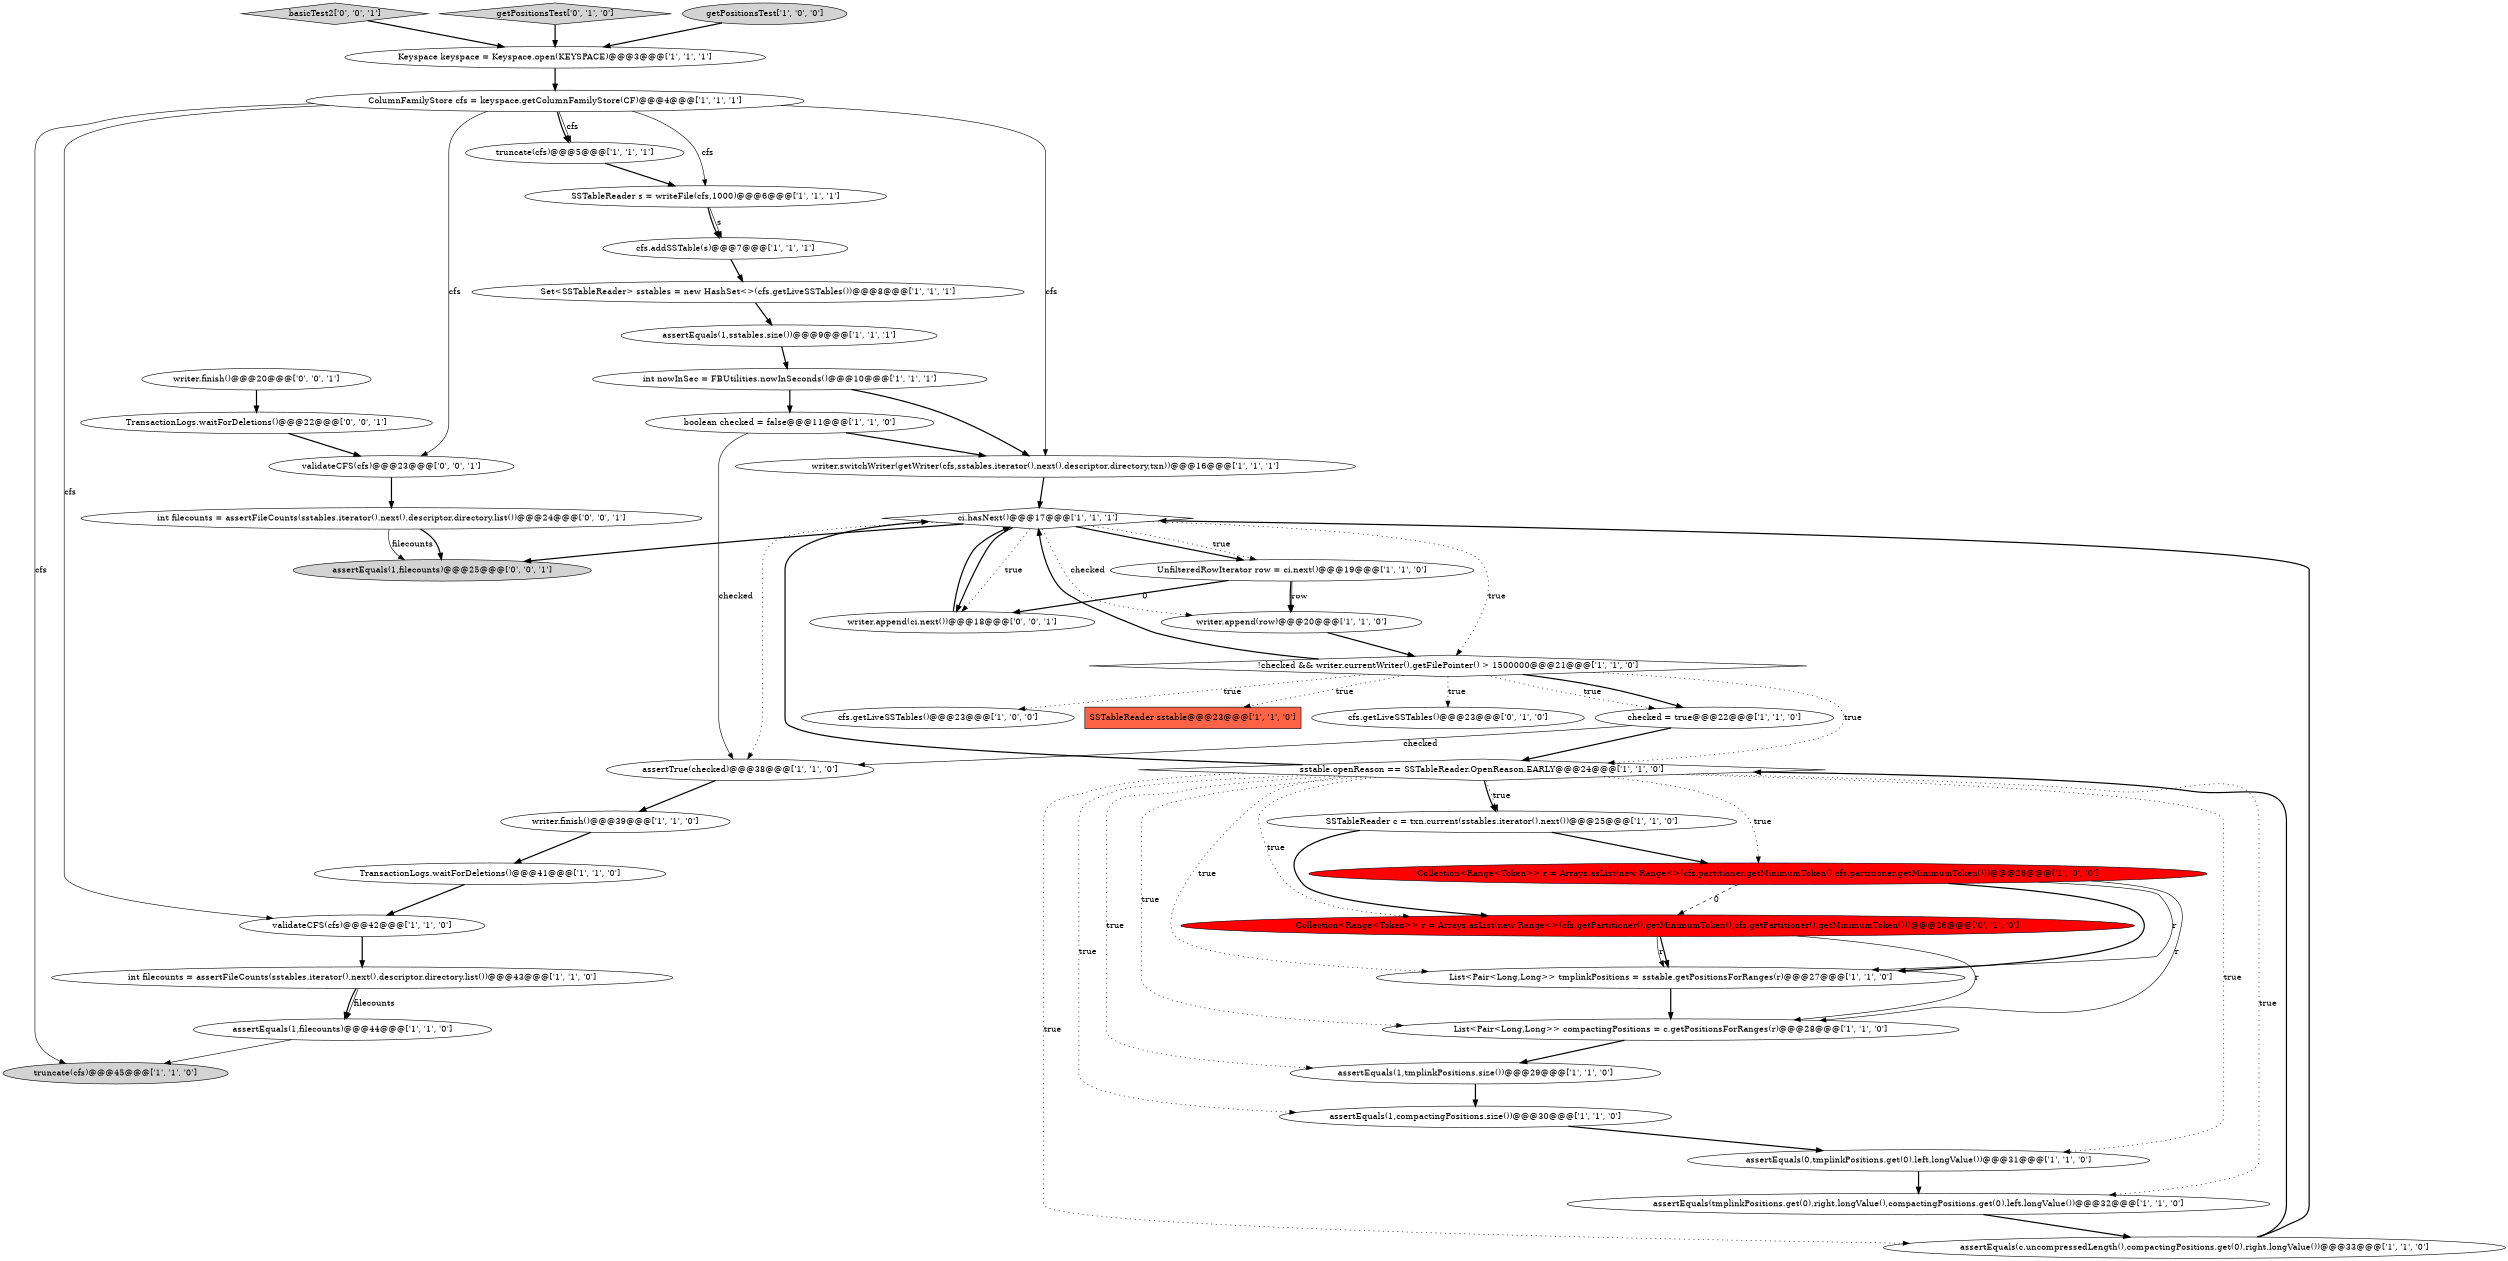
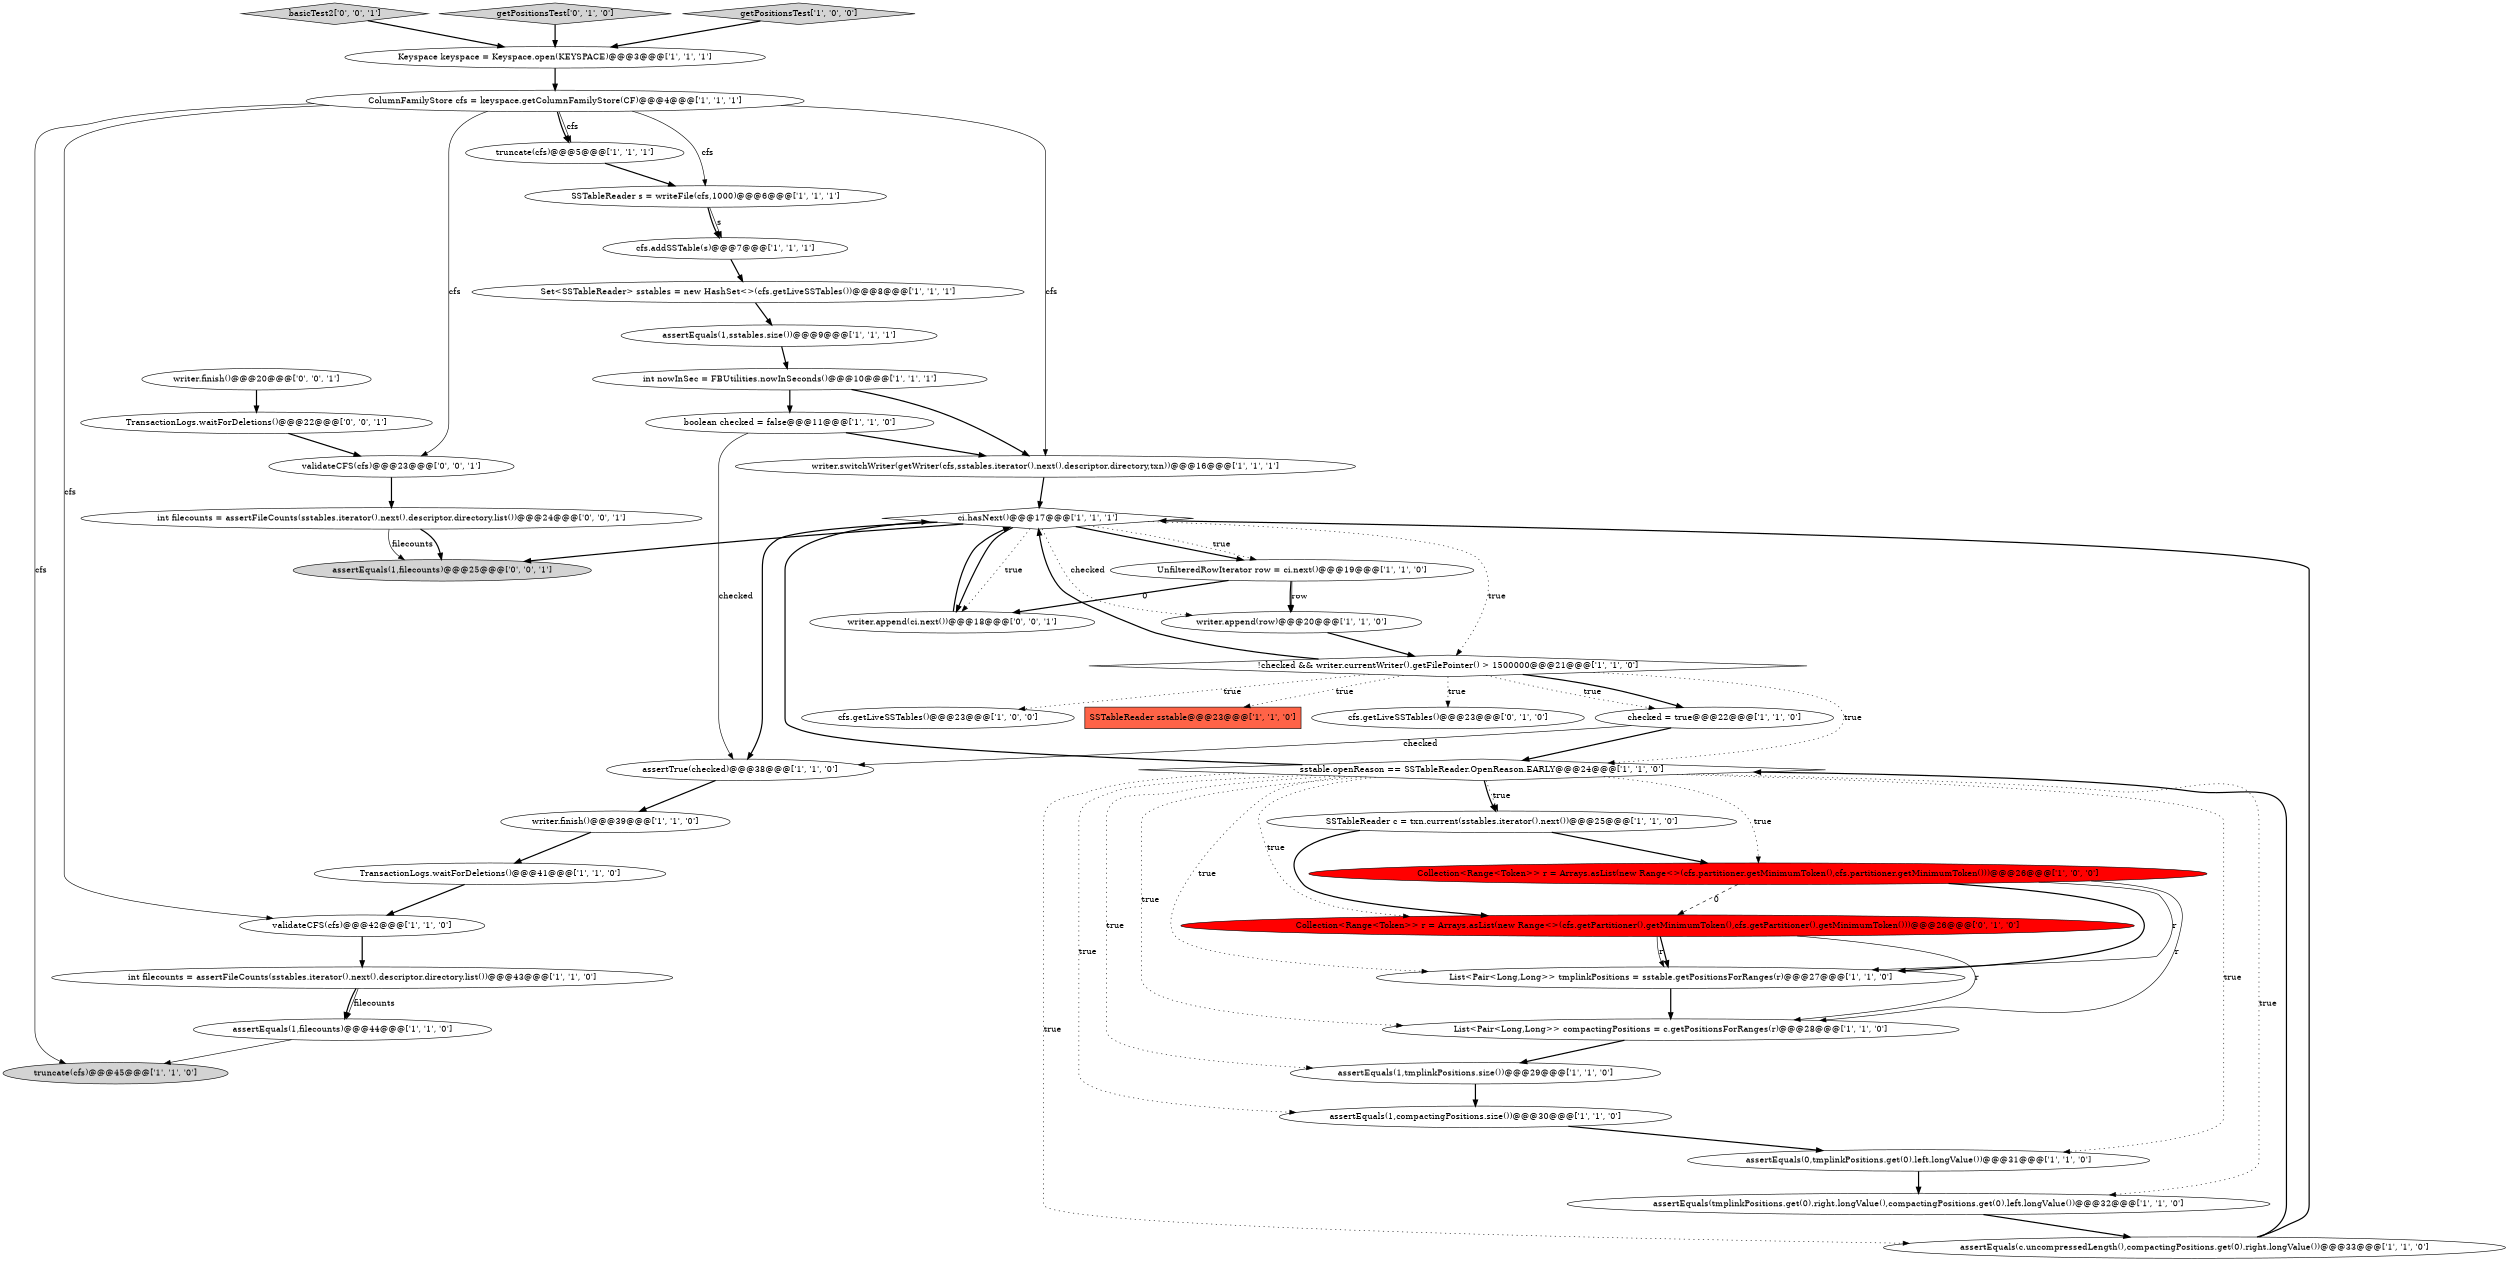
(765, 14) -> (799, 14)
(763, 564) -> (763, 564)
